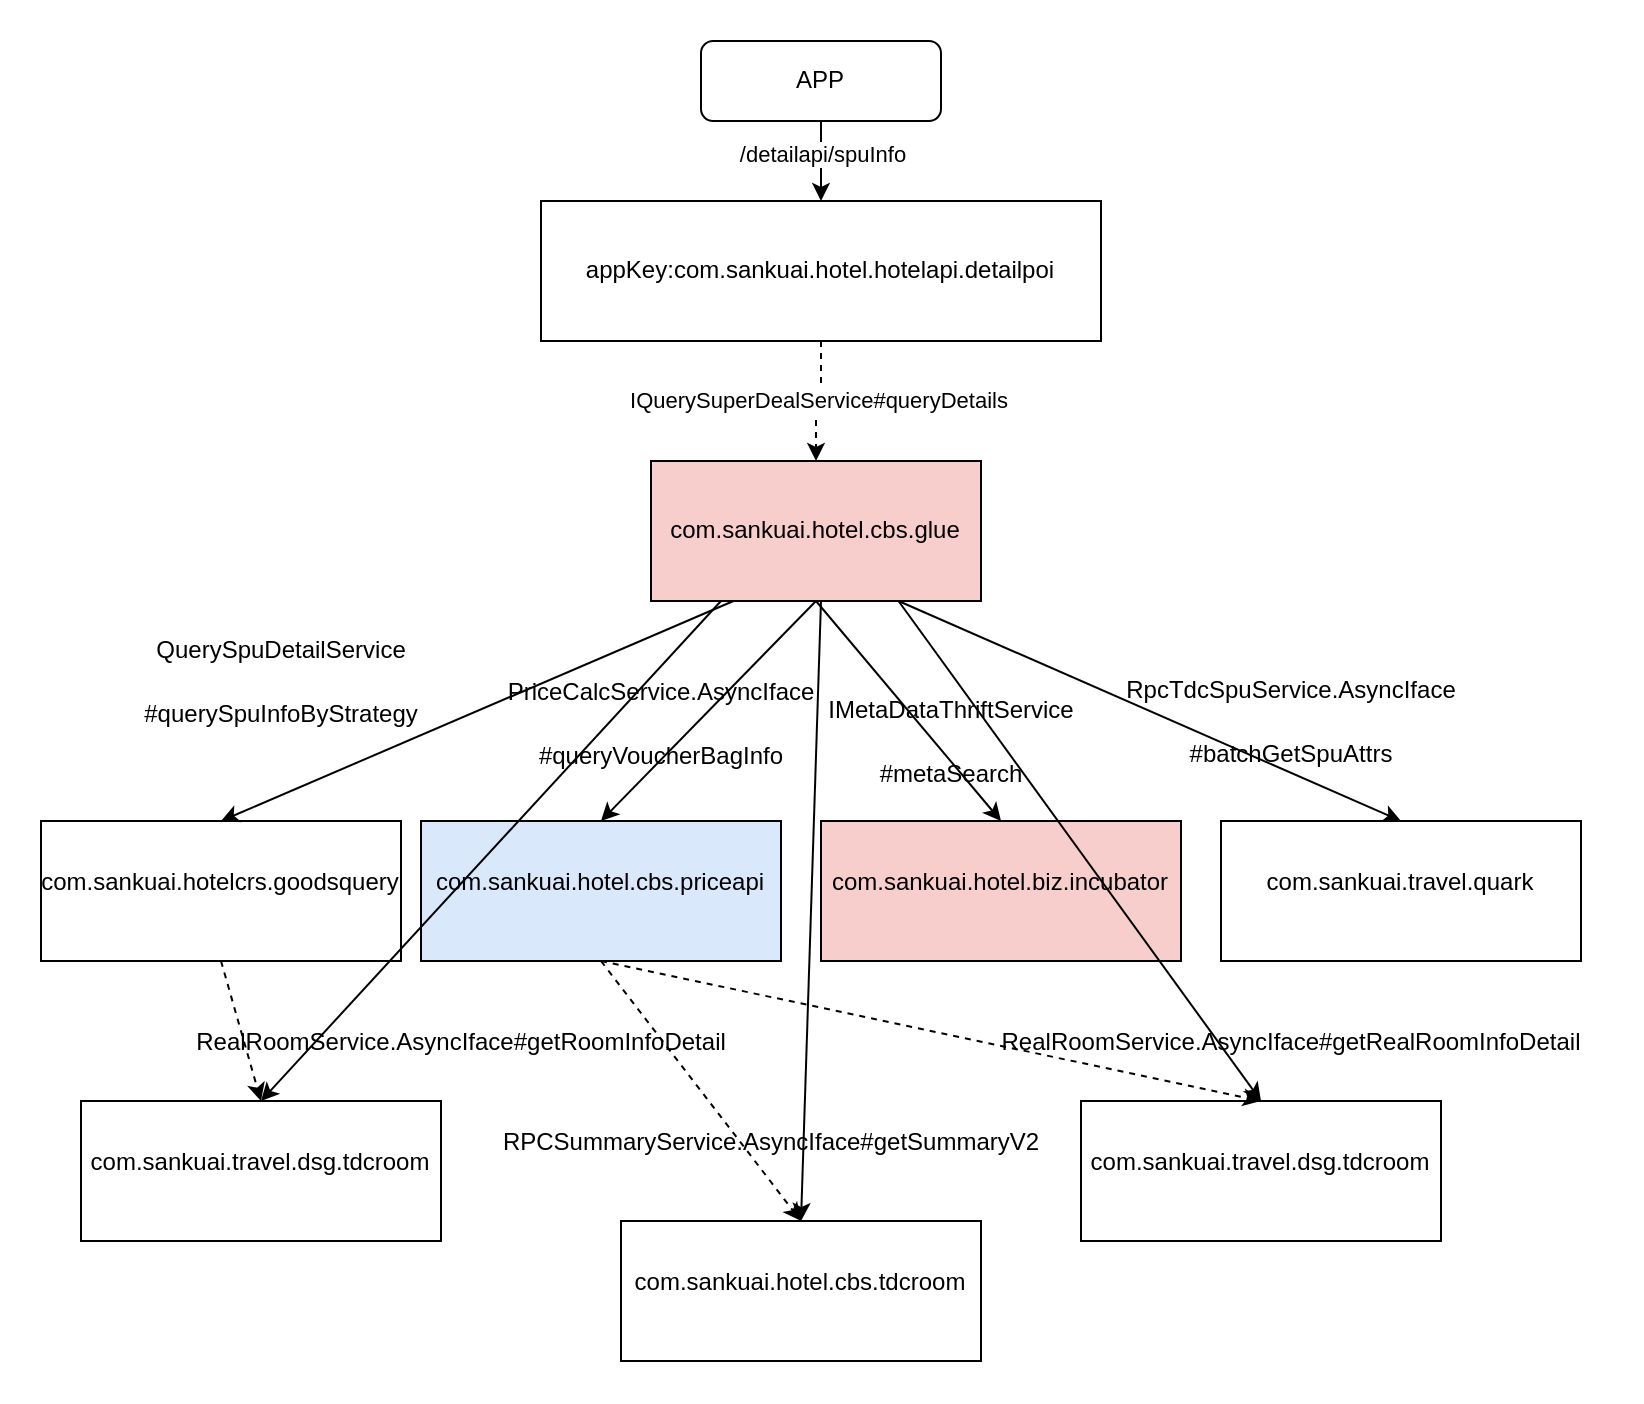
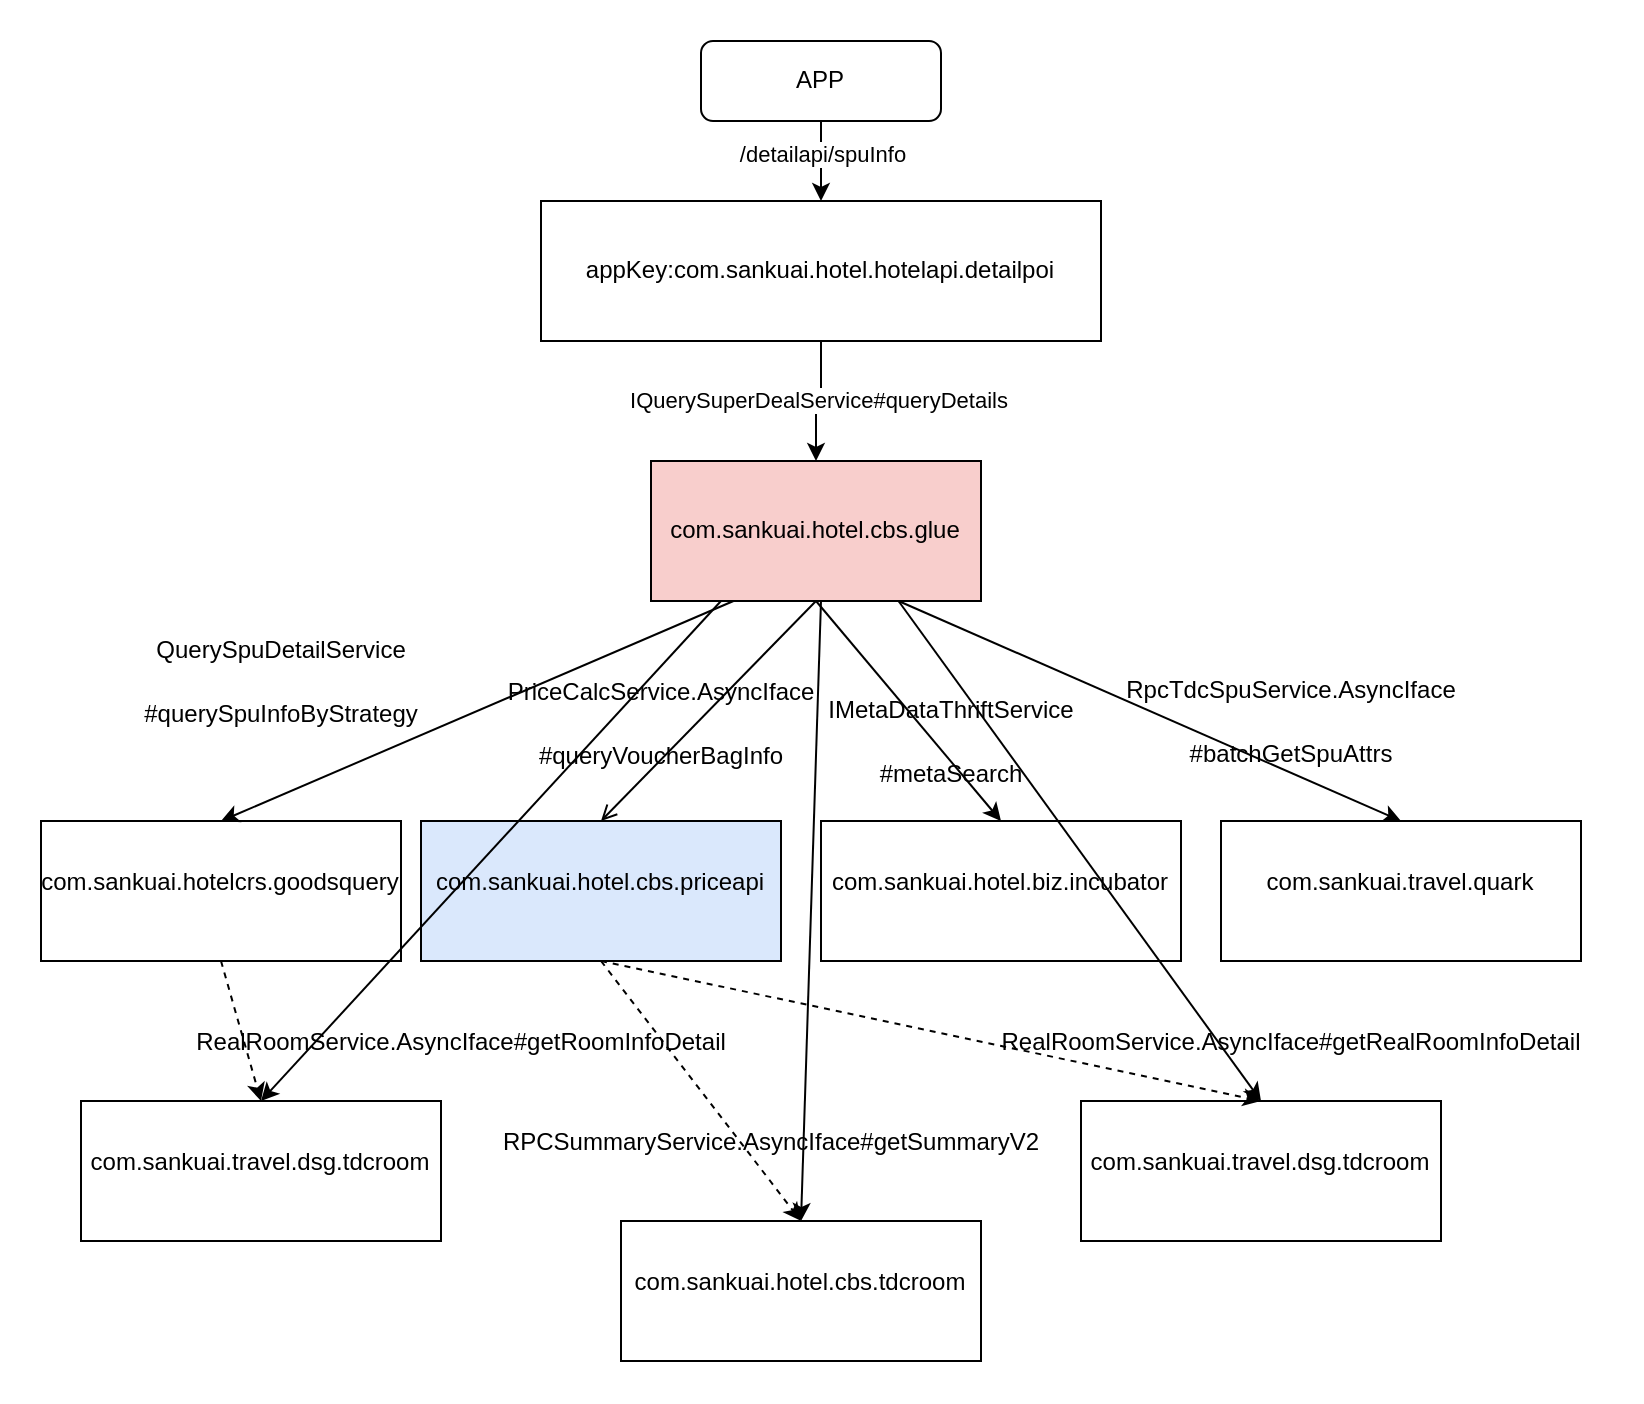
(821, 366) -> (821, 366)
(611, 810) -> (608, 814)
(1001, 891) -> (1001, 891)
